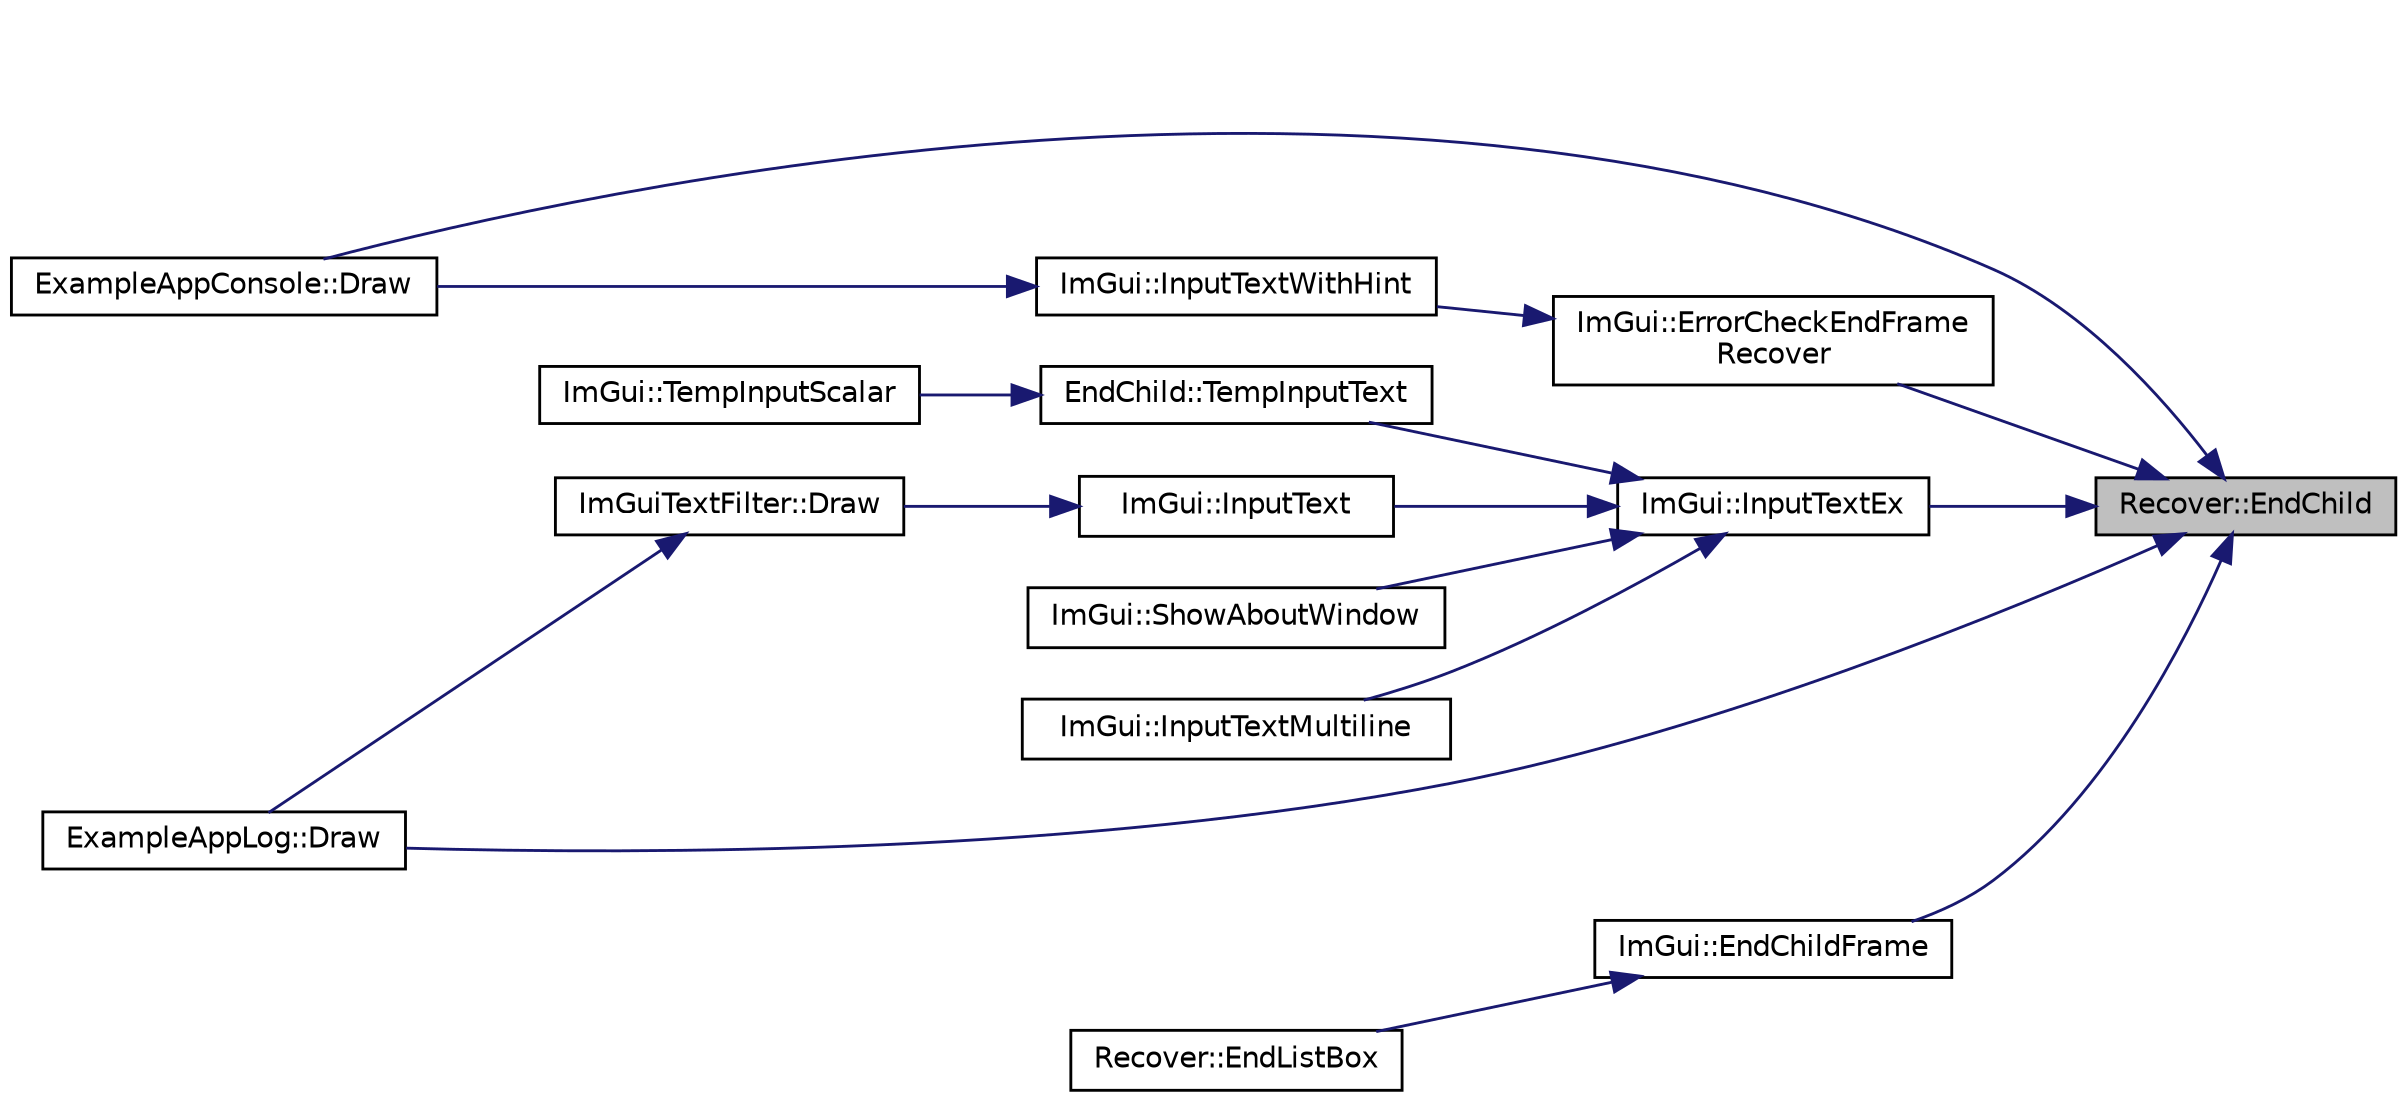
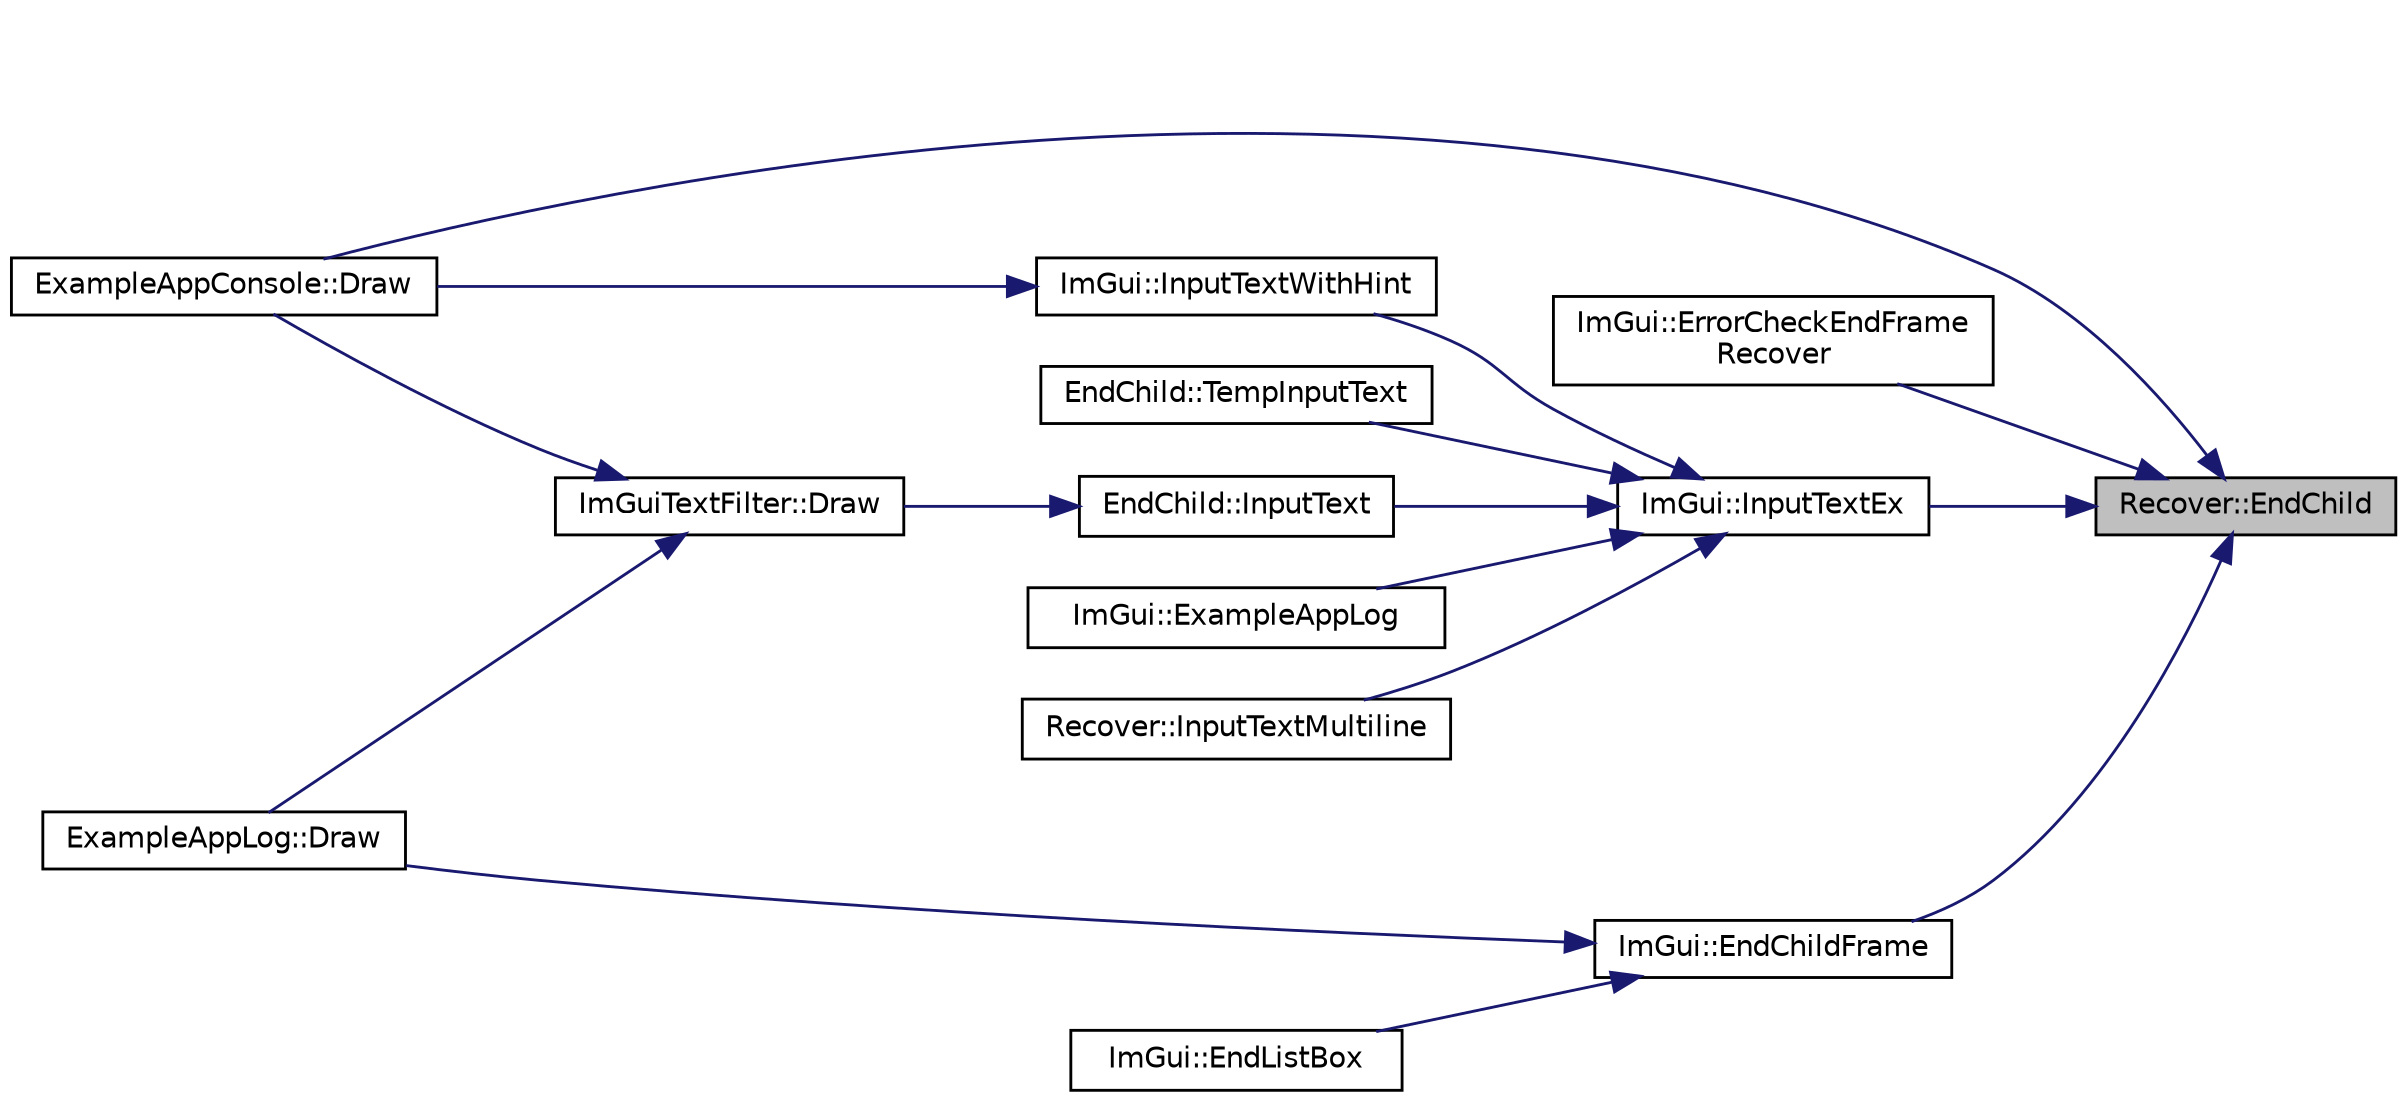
(1480, 311) -> (1524, 390)
(730, 395) -> none
none -> (432, 400)
(1236, 506) -> (1236, 506)
(1236, 618) -> (1236, 618)
(1236, 729) -> (1236, 729)
(1302, 808) -> (985, 914)
(1236, 1060) -> (1236, 1060)
